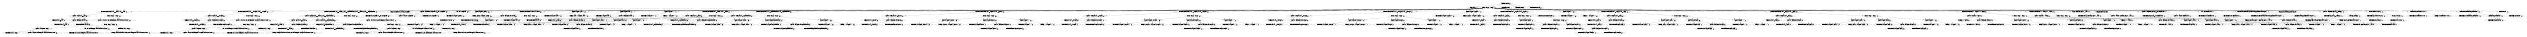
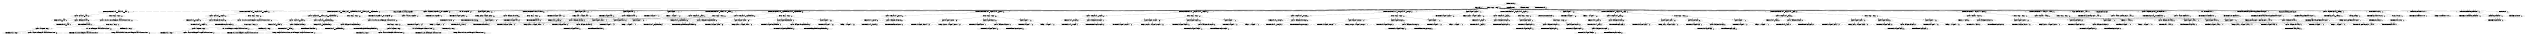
(2281, 29) -> none
